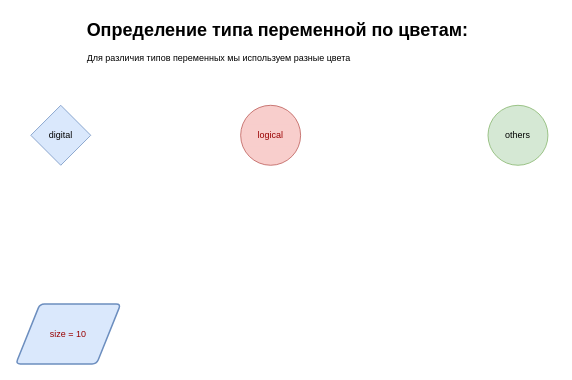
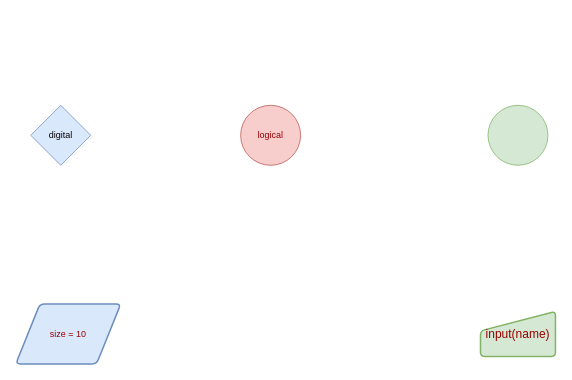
(297, 49) -> none
(518, 135) -> none
none -> (518, 334)
